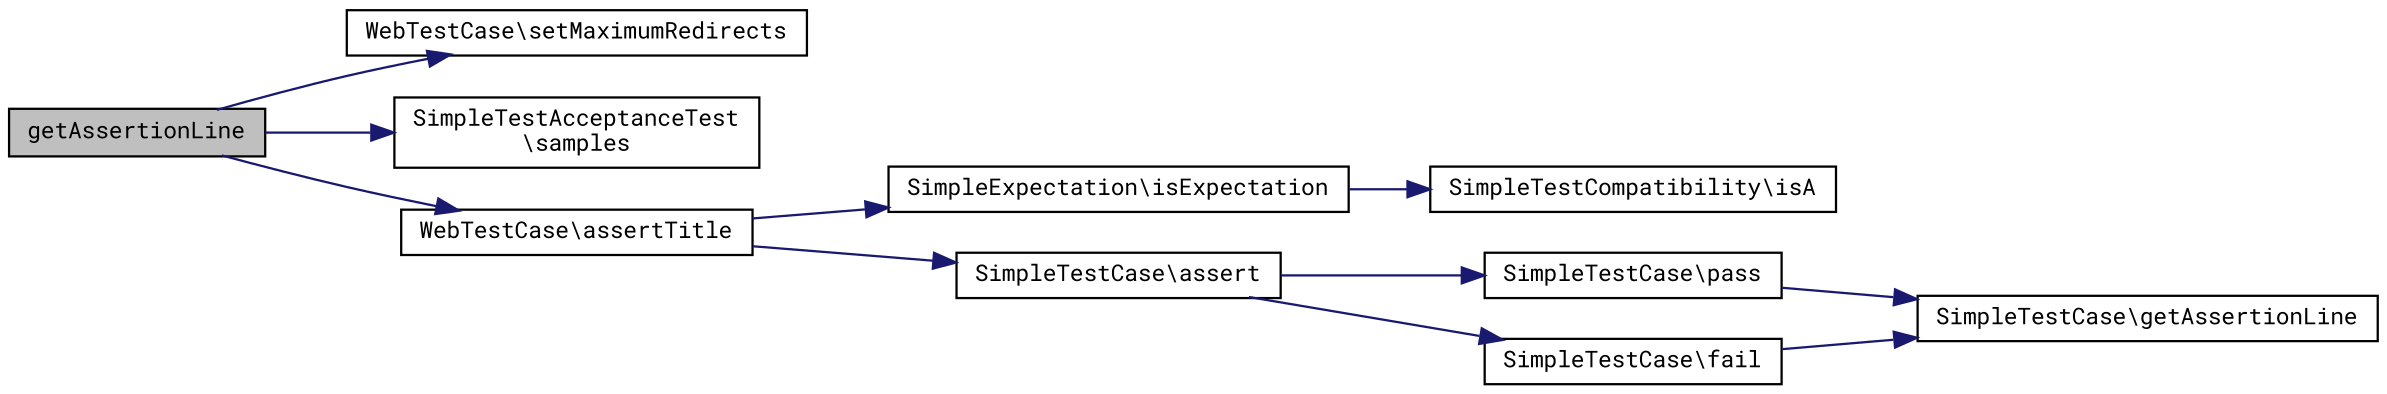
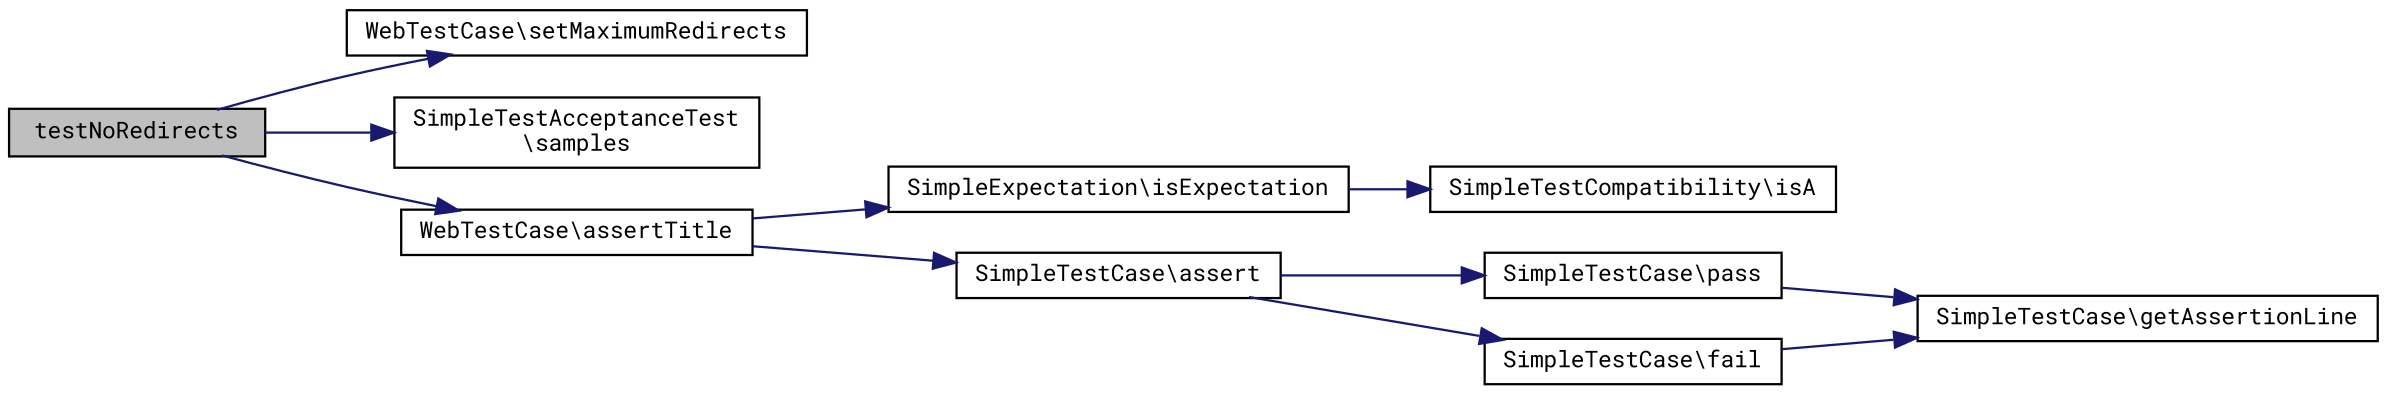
(137, 133) -> (137, 133)
